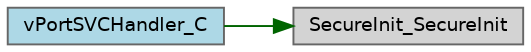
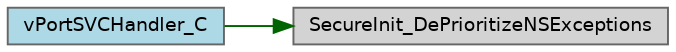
(408, 26) -> (481, 26)
